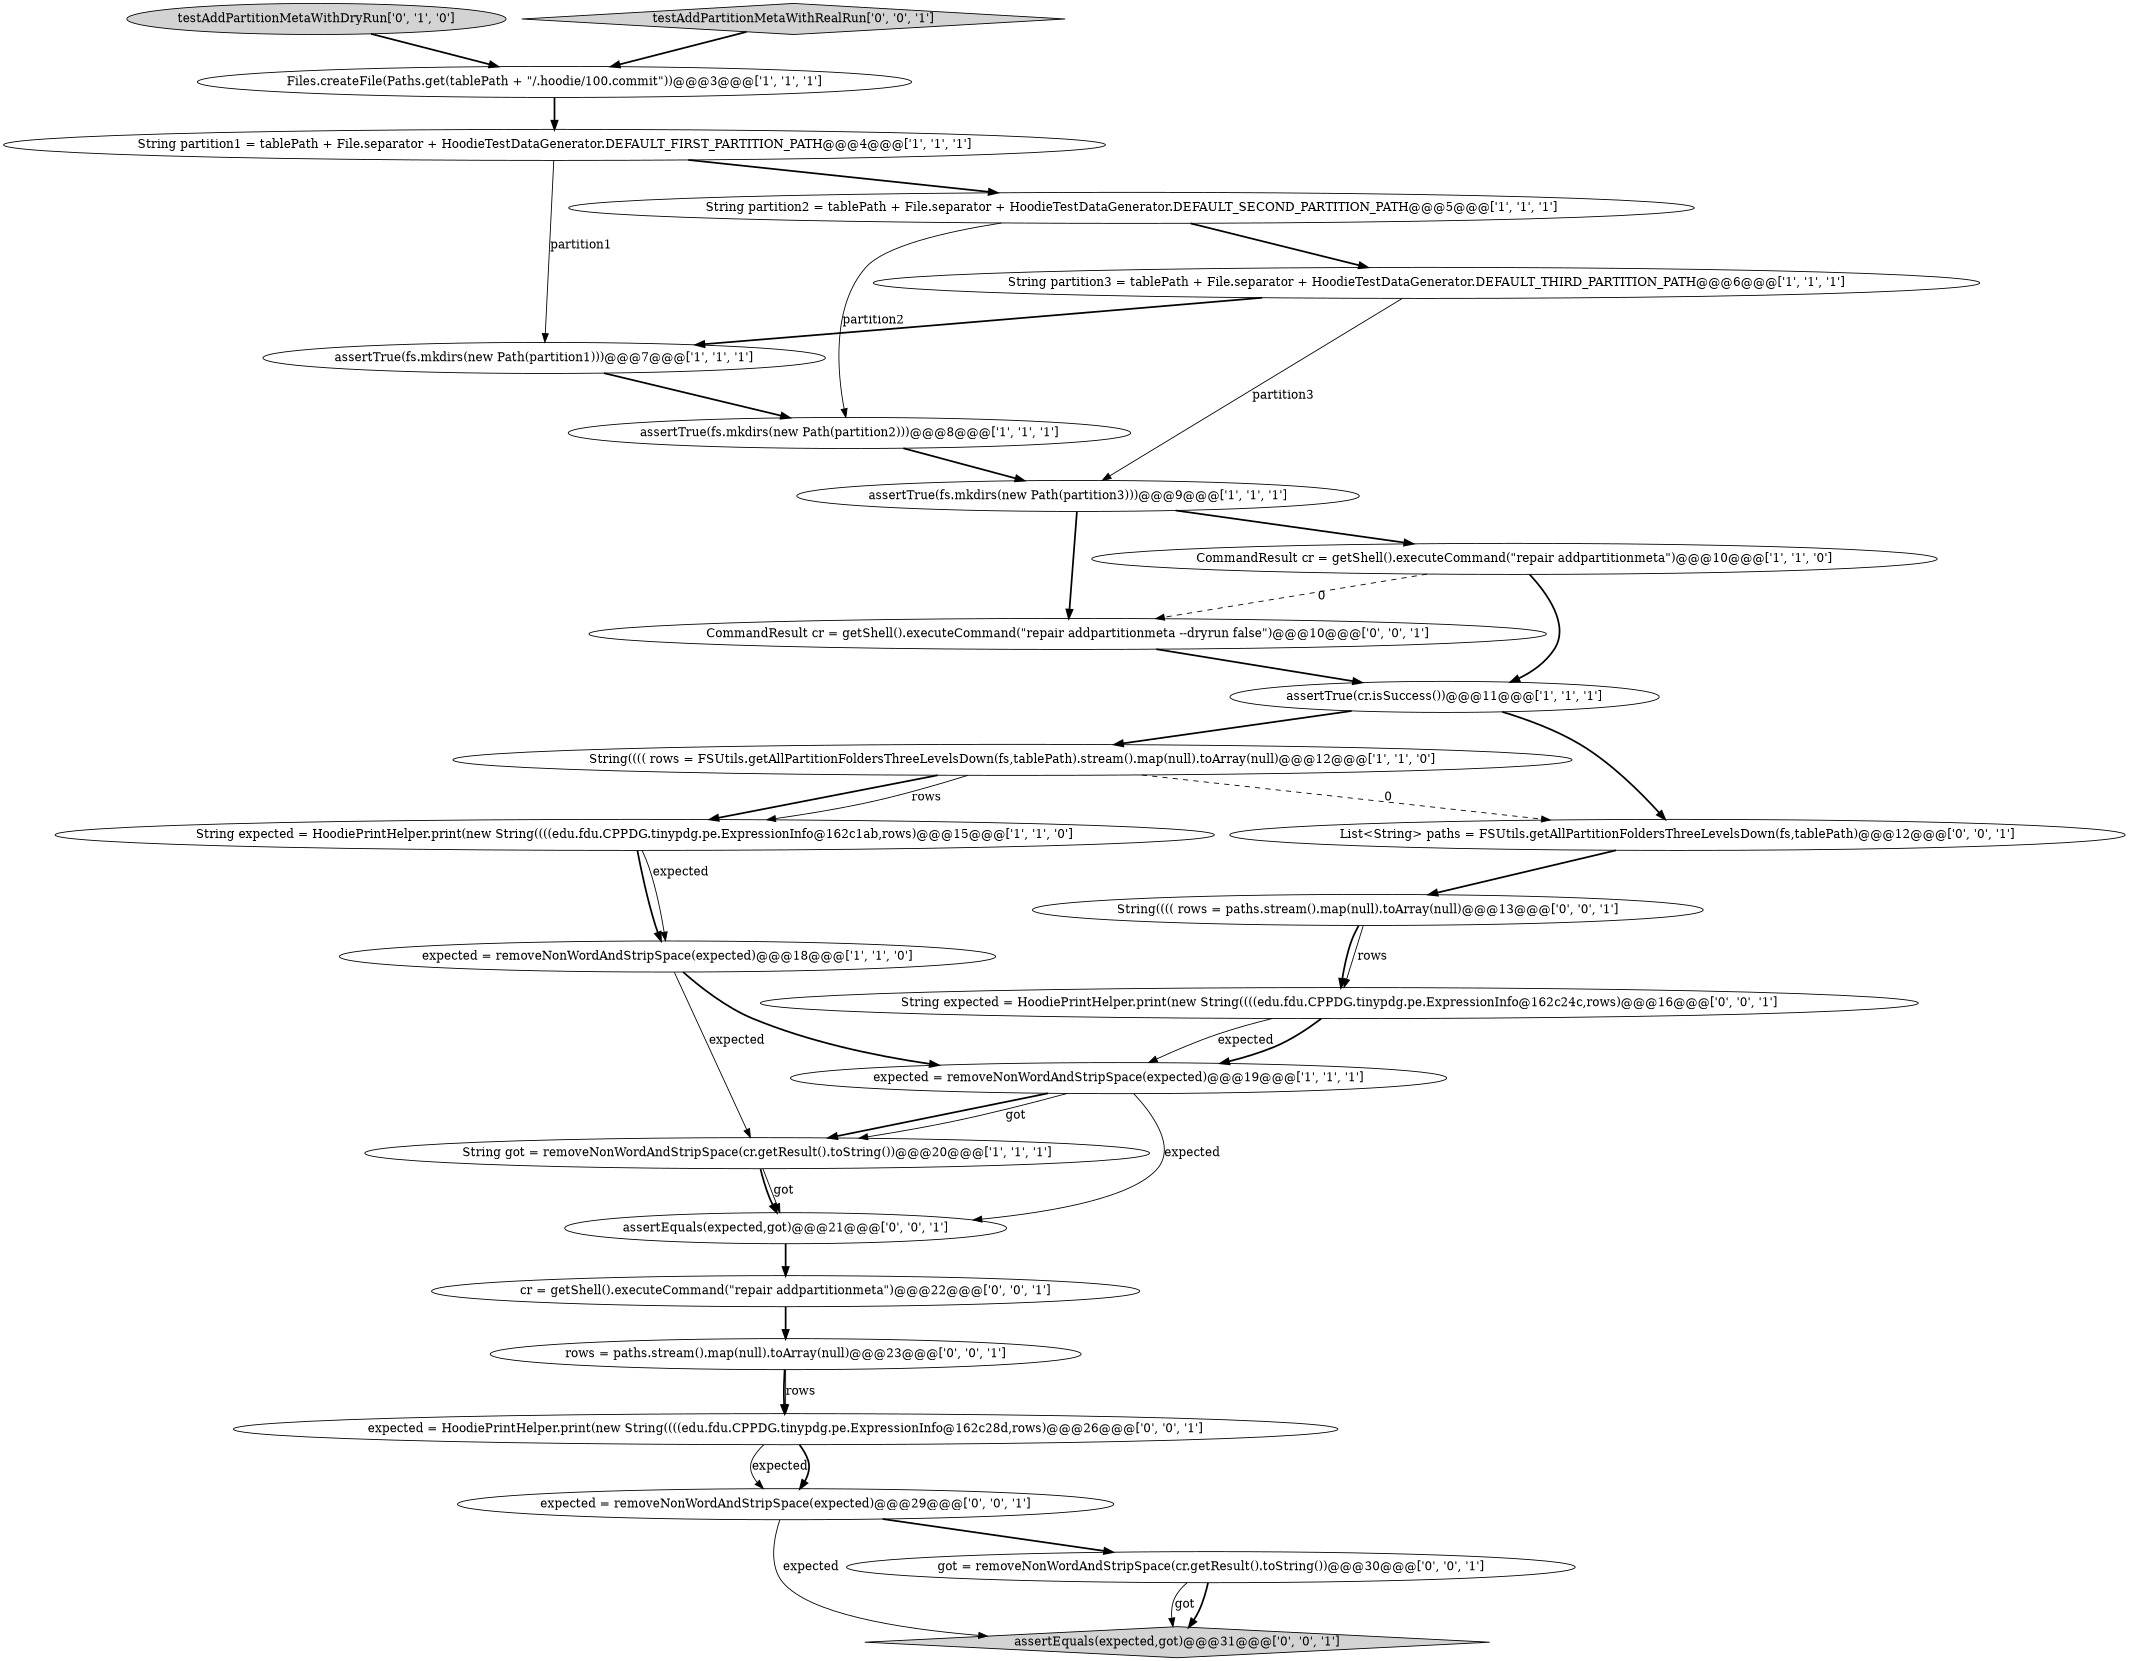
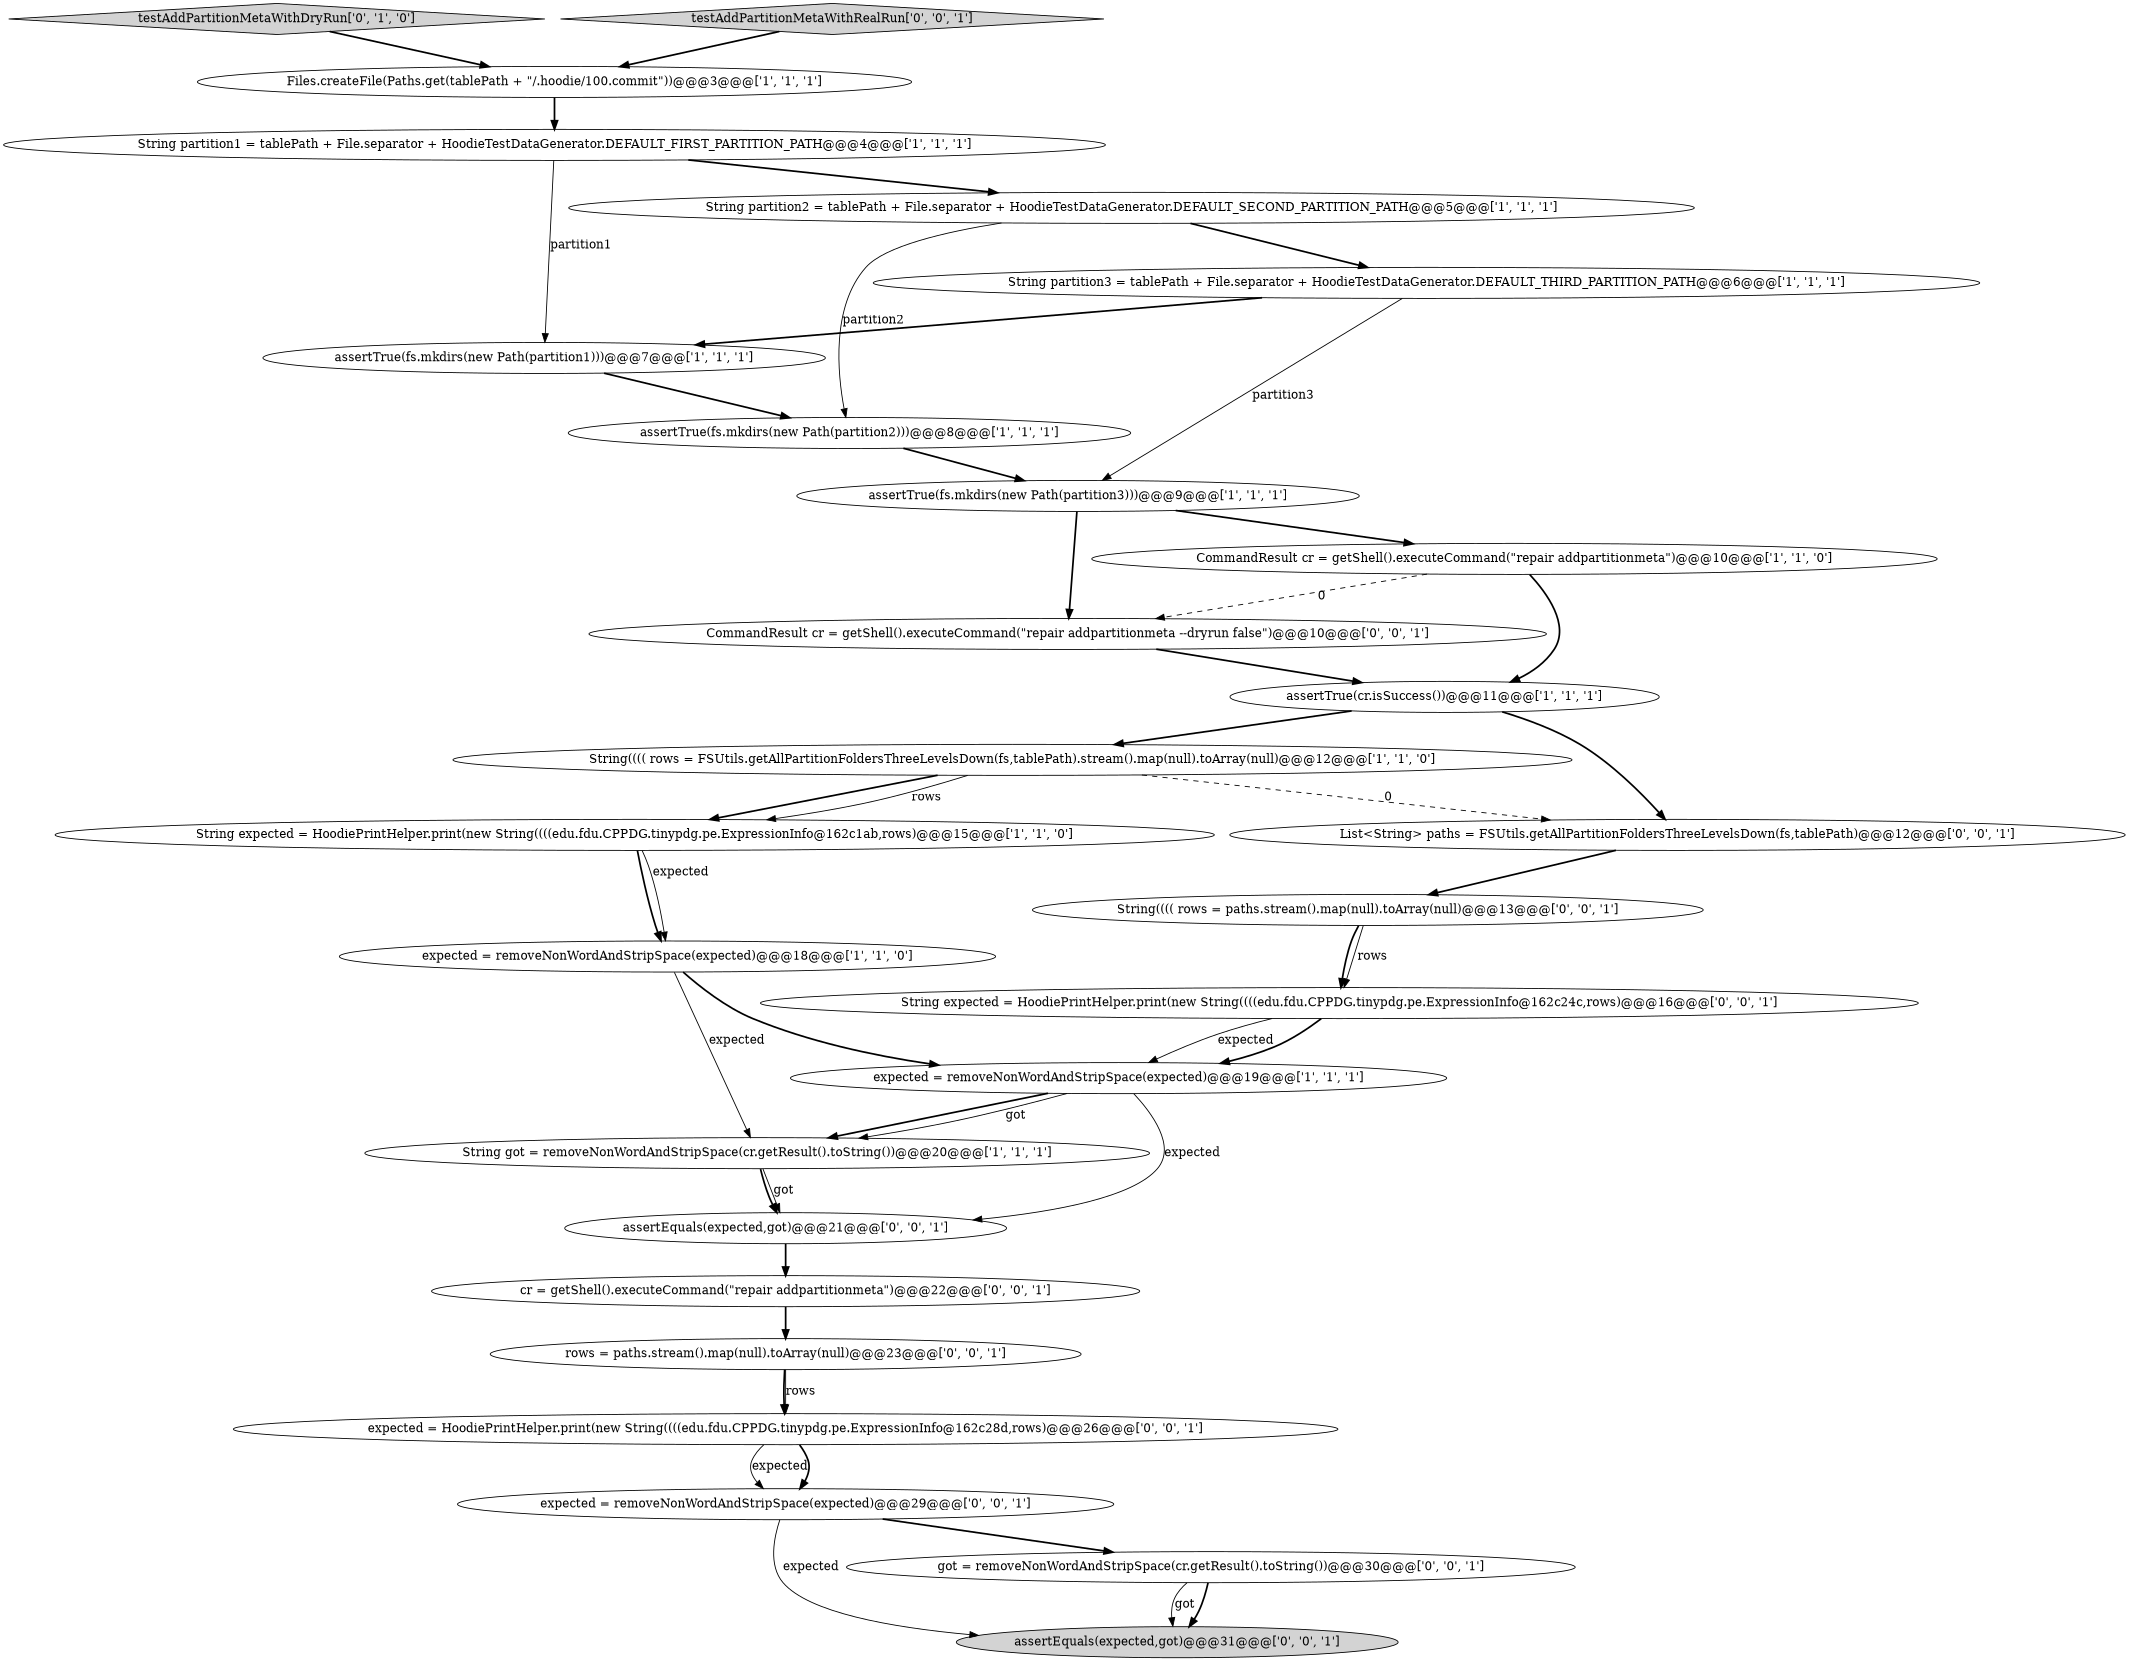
(316, 19) -> (277, 19)
(1177, 1642) -> (1177, 1642)
